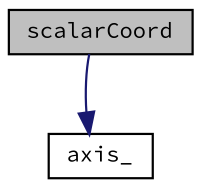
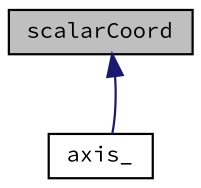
(86, 83) -> (115, 105)
